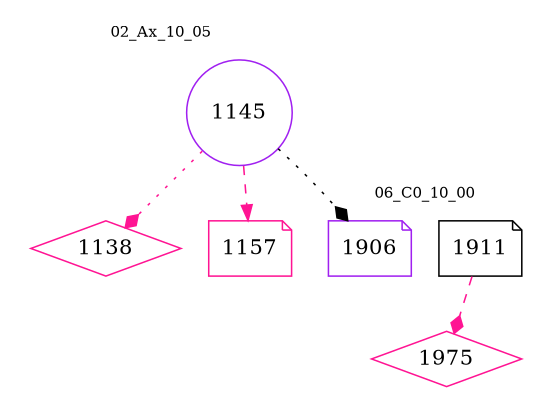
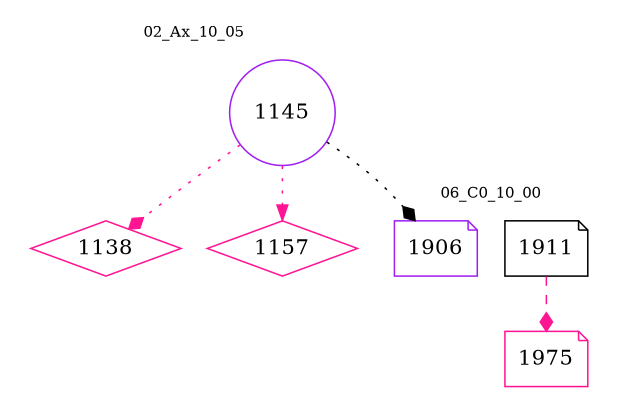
(245, 185) -> (282, 185)
(250, 248) -> (282, 248)
(447, 359) -> (546, 359)
